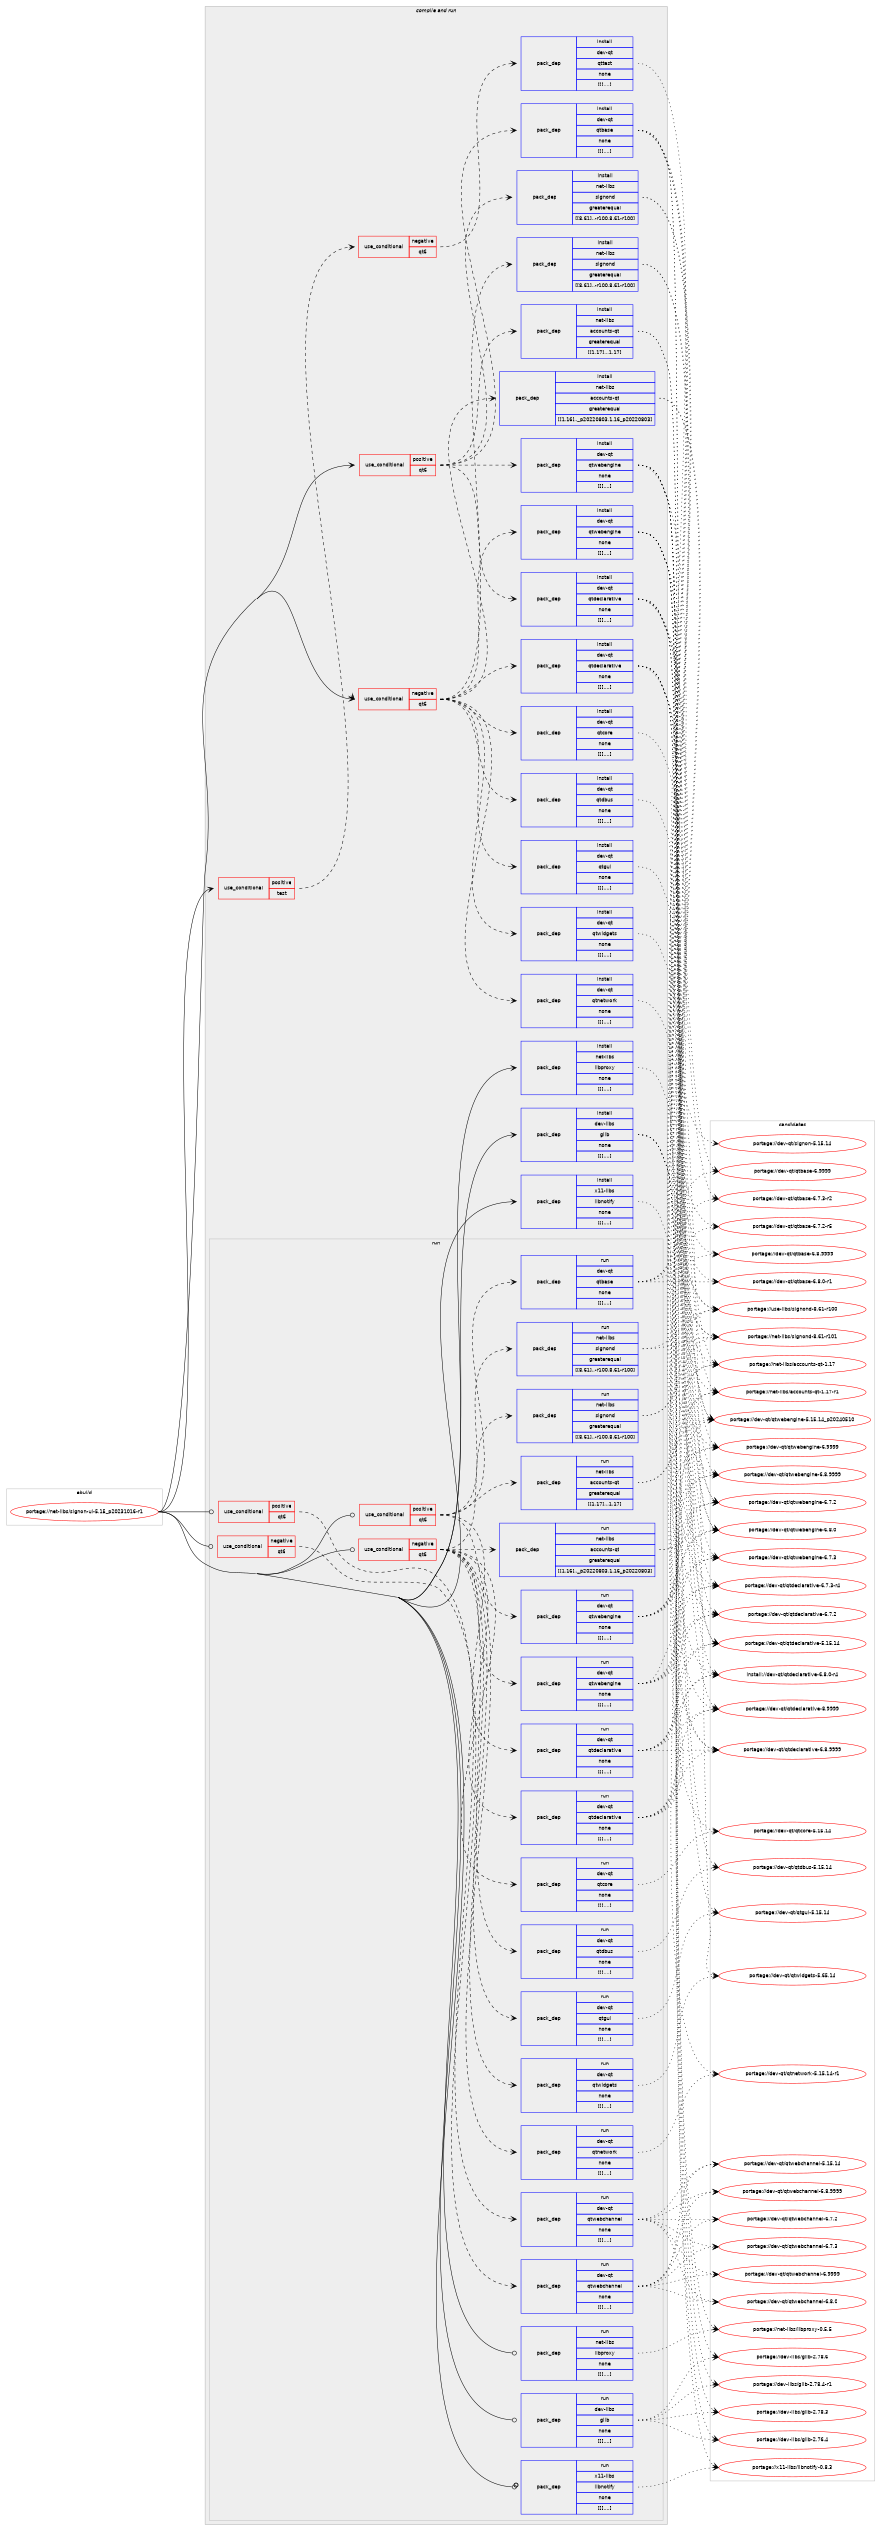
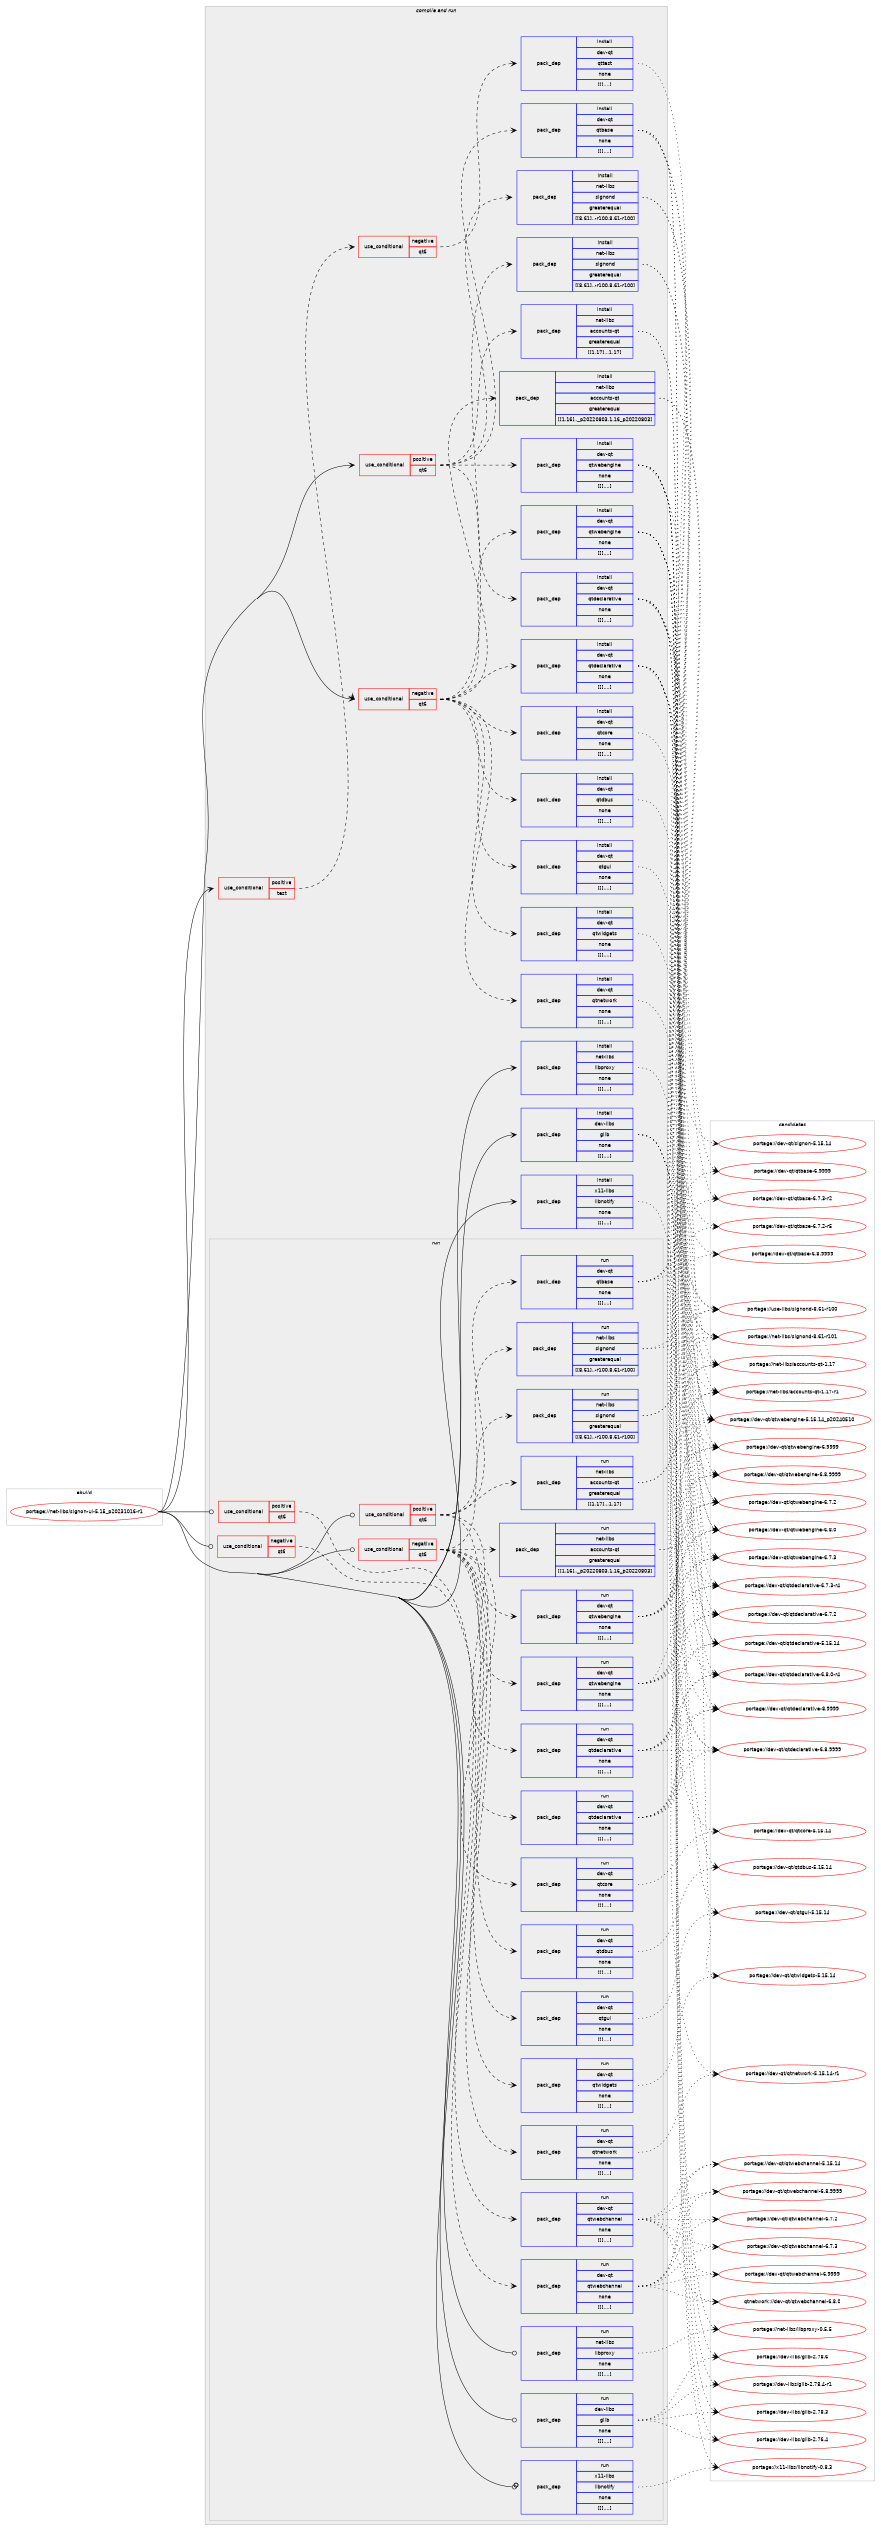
(792, 1282) -> none
(792, 1675) -> (792, 1675)
(792, 1976) -> (792, 1976)
(792, 2302) -> (792, 2302)
